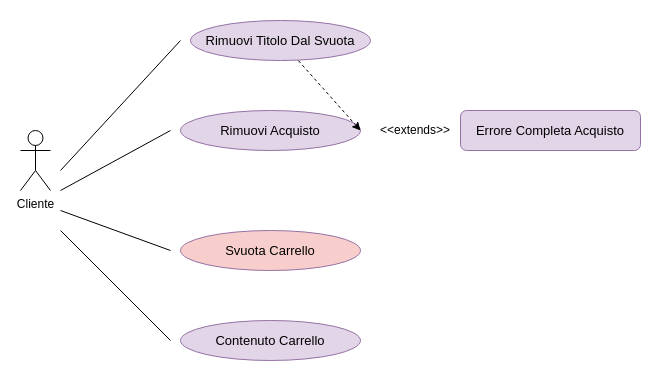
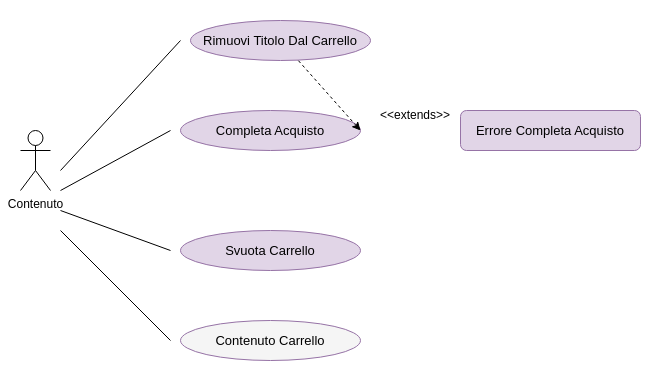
(281, 41) -> (281, 41)
(271, 131) -> (271, 131)
(416, 131) -> (416, 116)
(36, 205) -> (36, 205)
(271, 251) -> (271, 251)
(271, 341) -> (271, 341)
